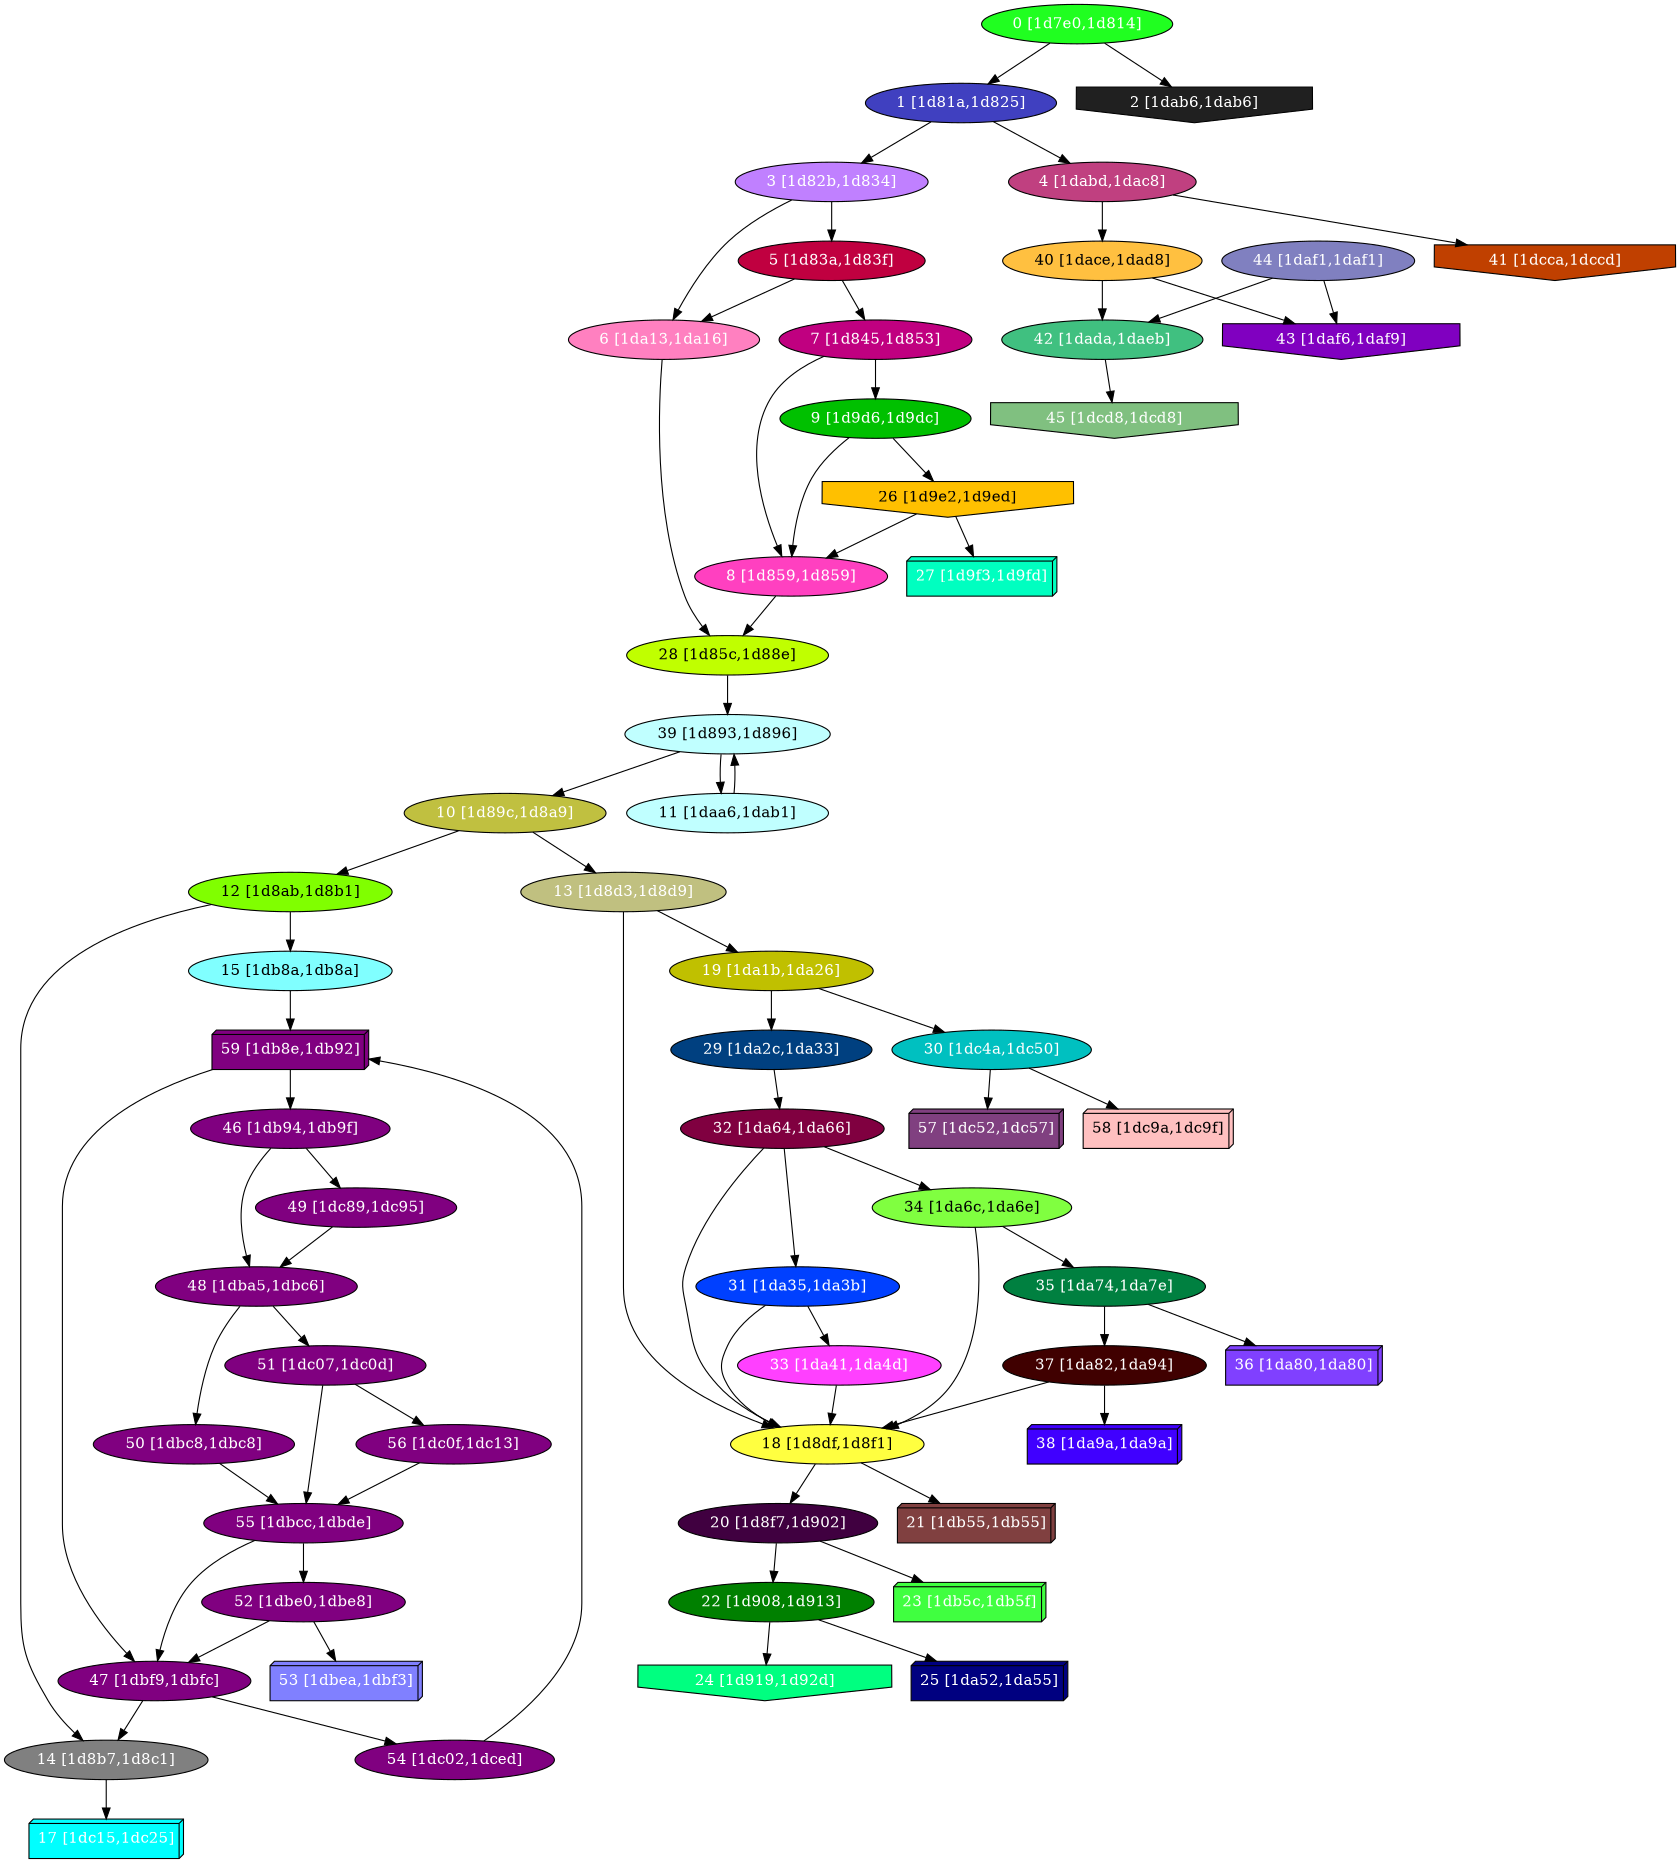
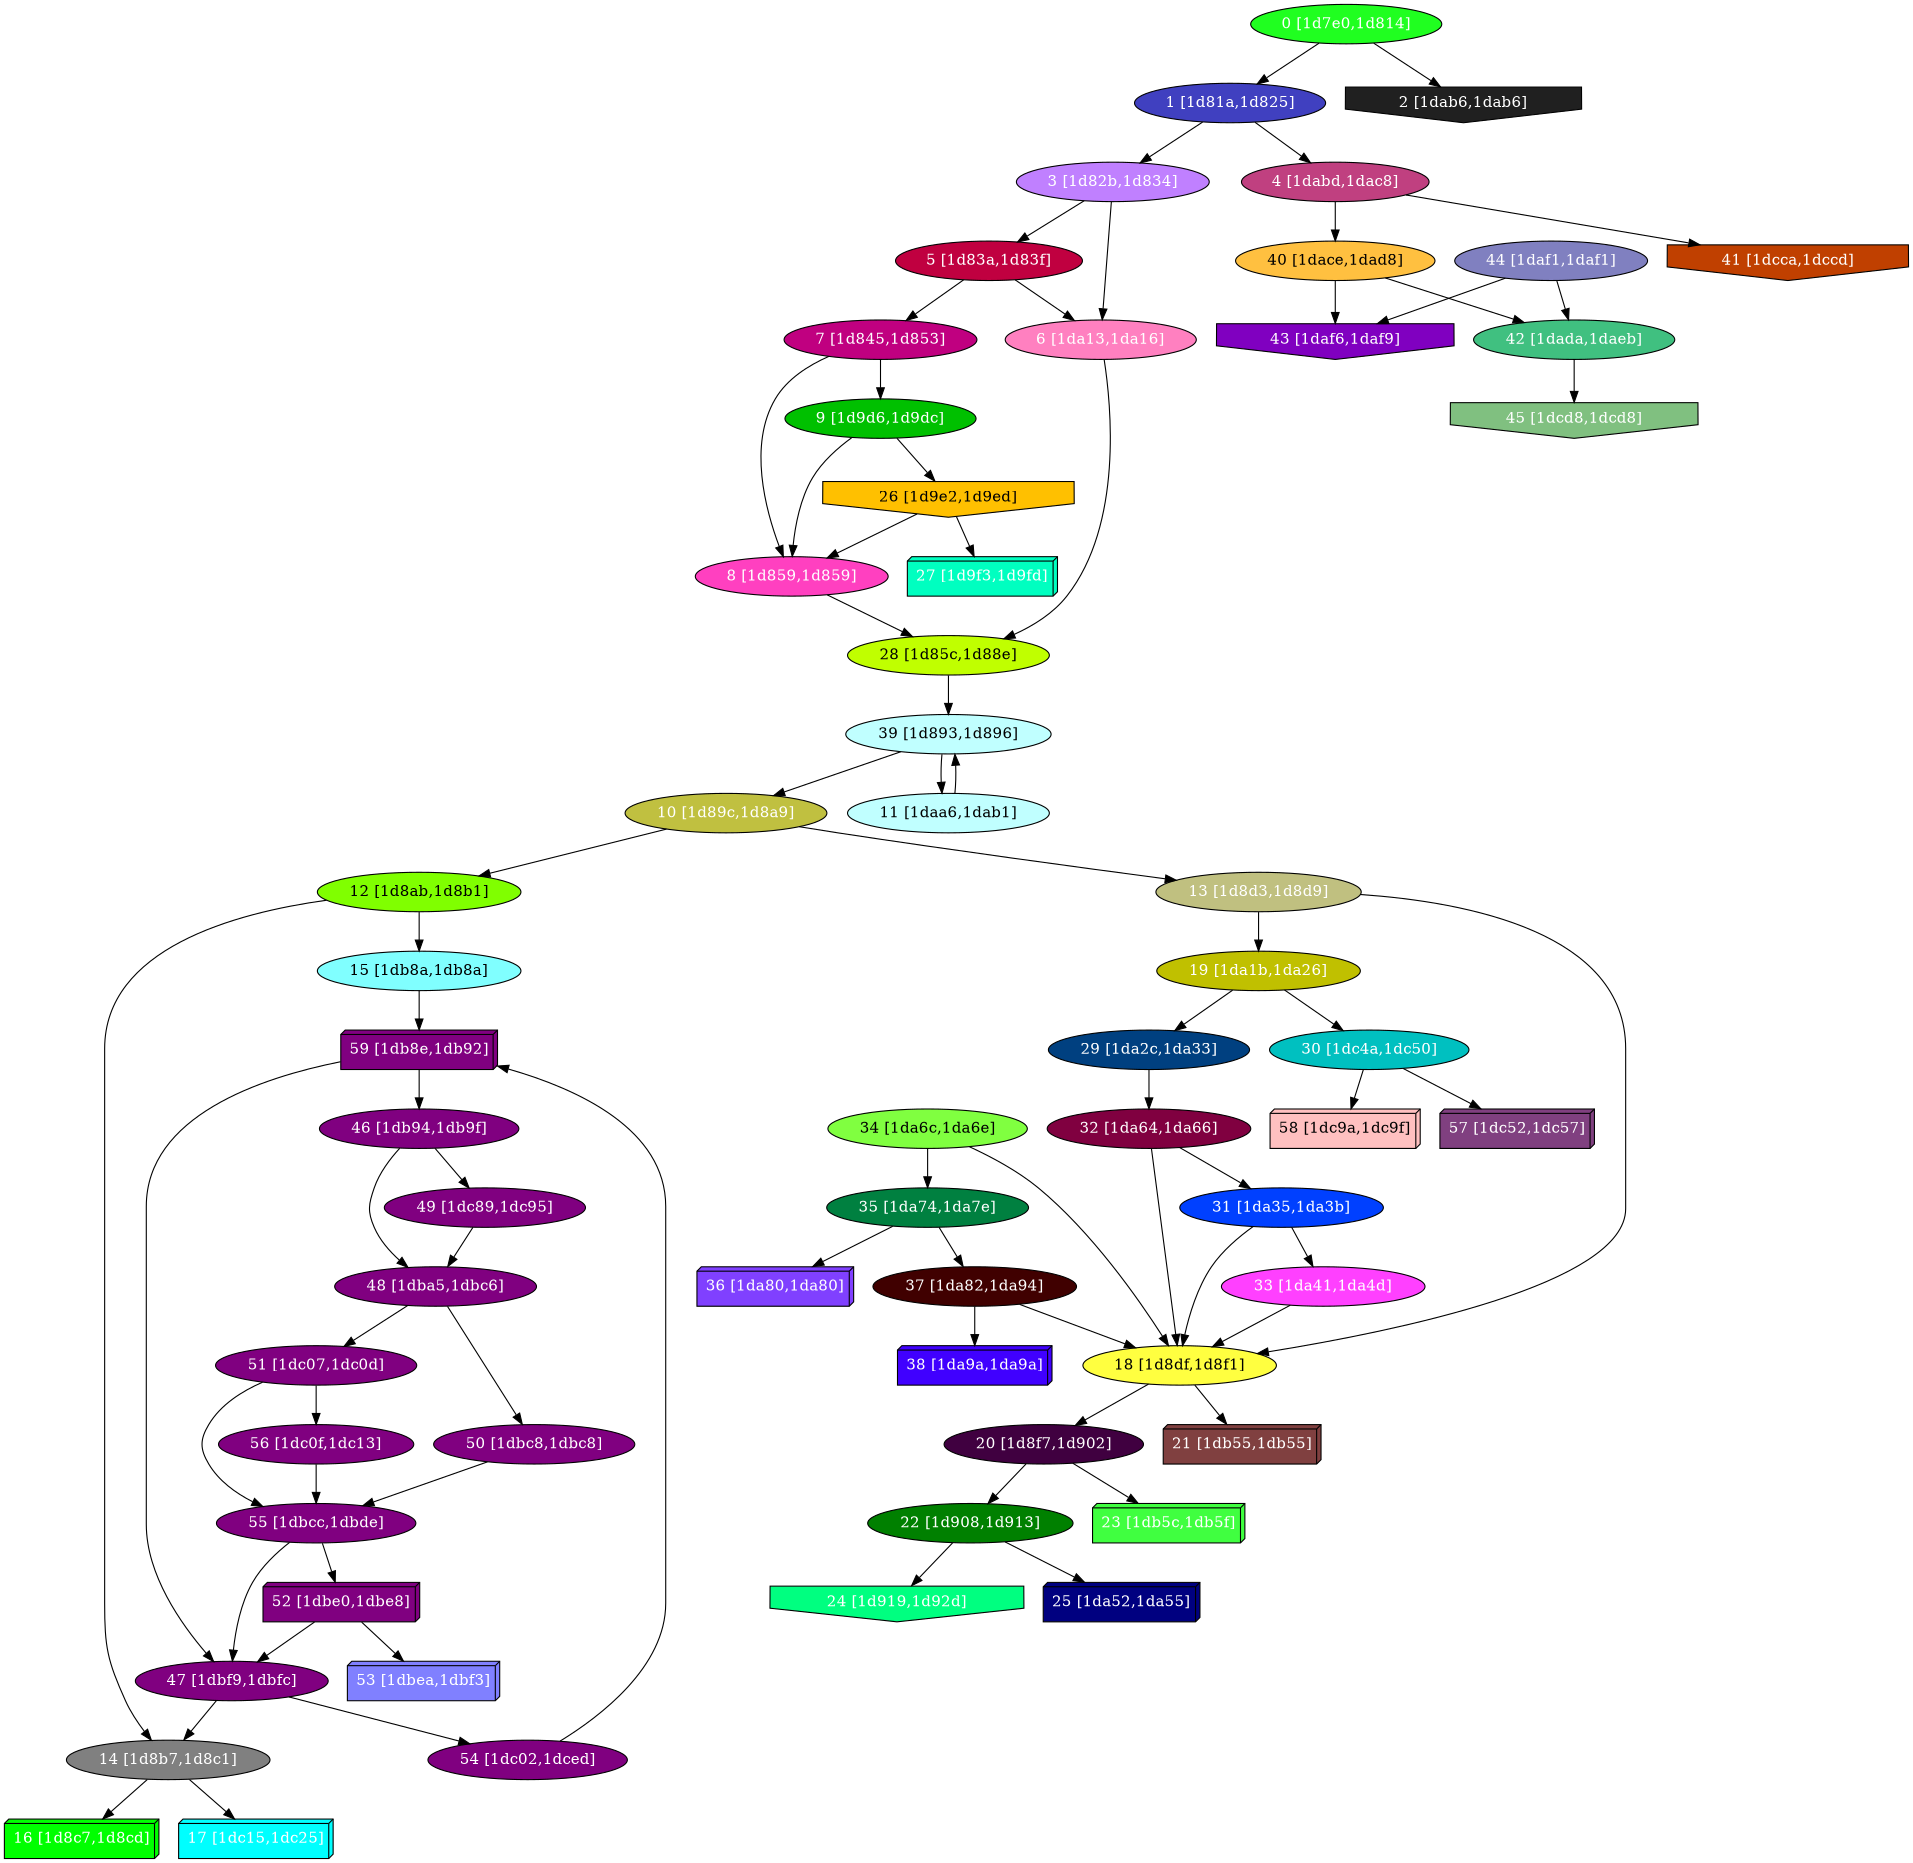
(872, 1166) -> none
(303, 1602) -> (341, 1602)
none -> (82, 1839)
